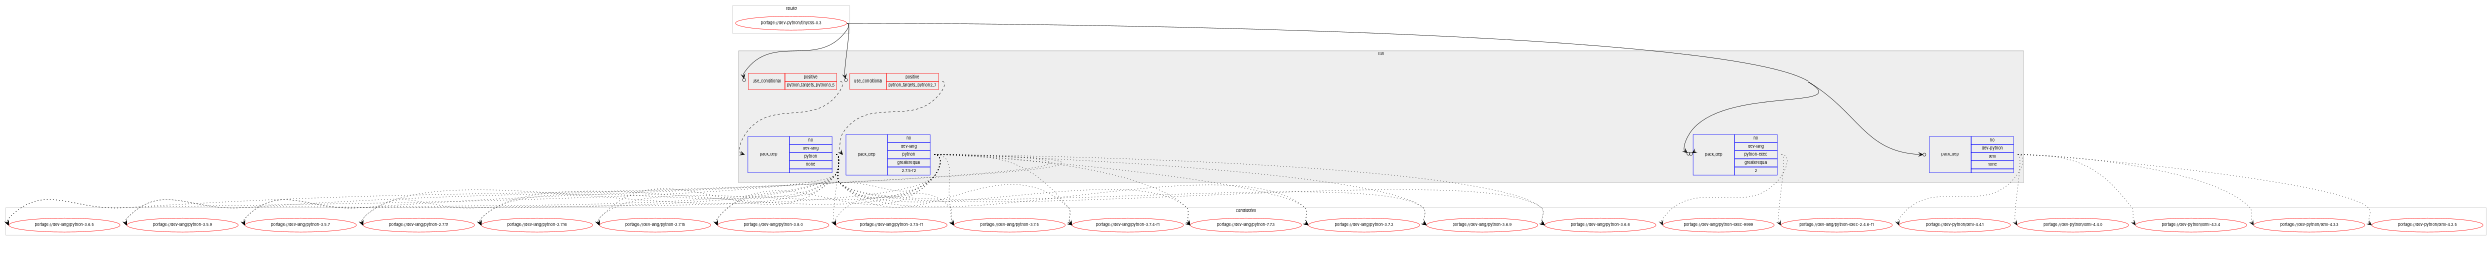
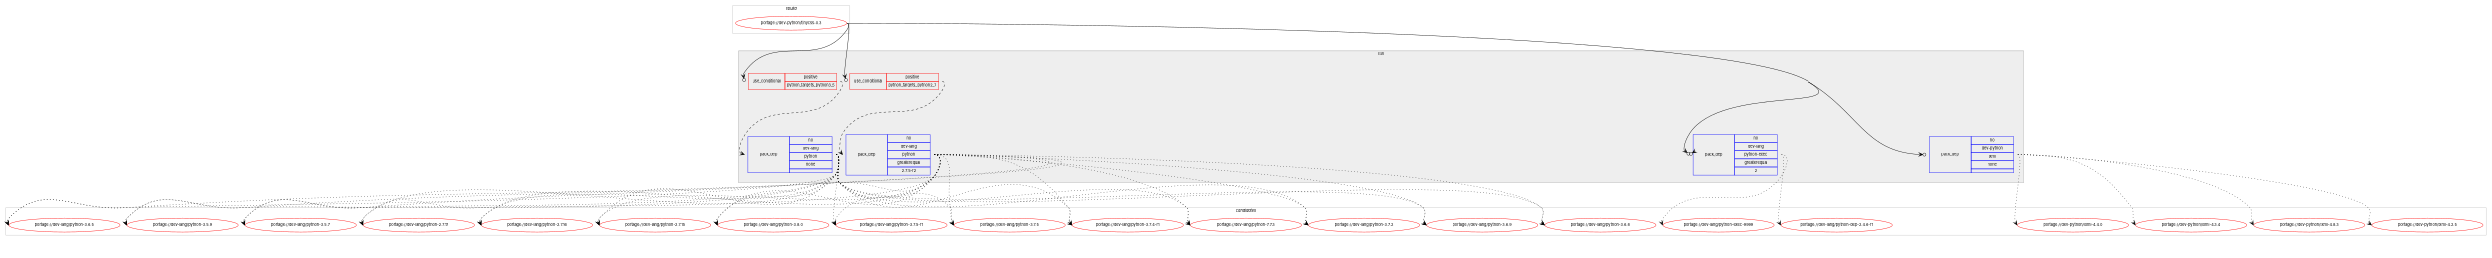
(1837, 225) -> (1837, 225)
(1955, 225) -> none
(2309, 225) -> (2309, 225)
